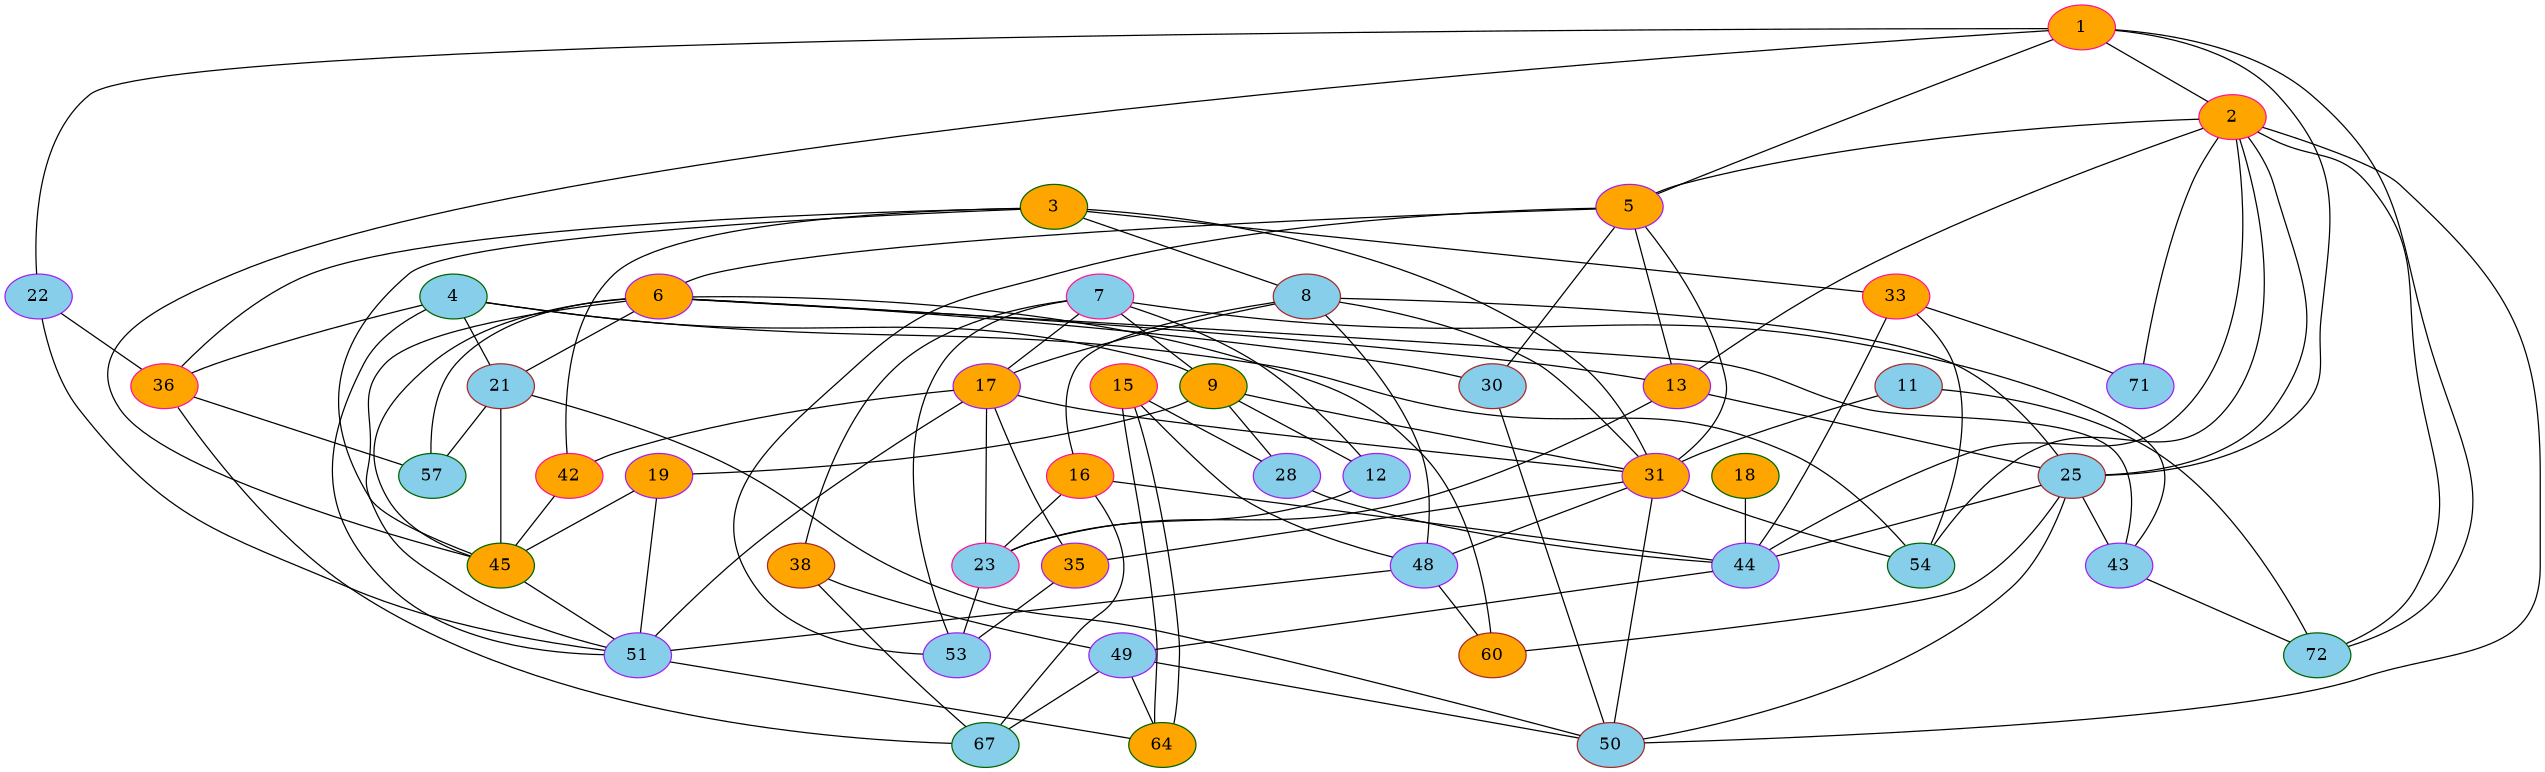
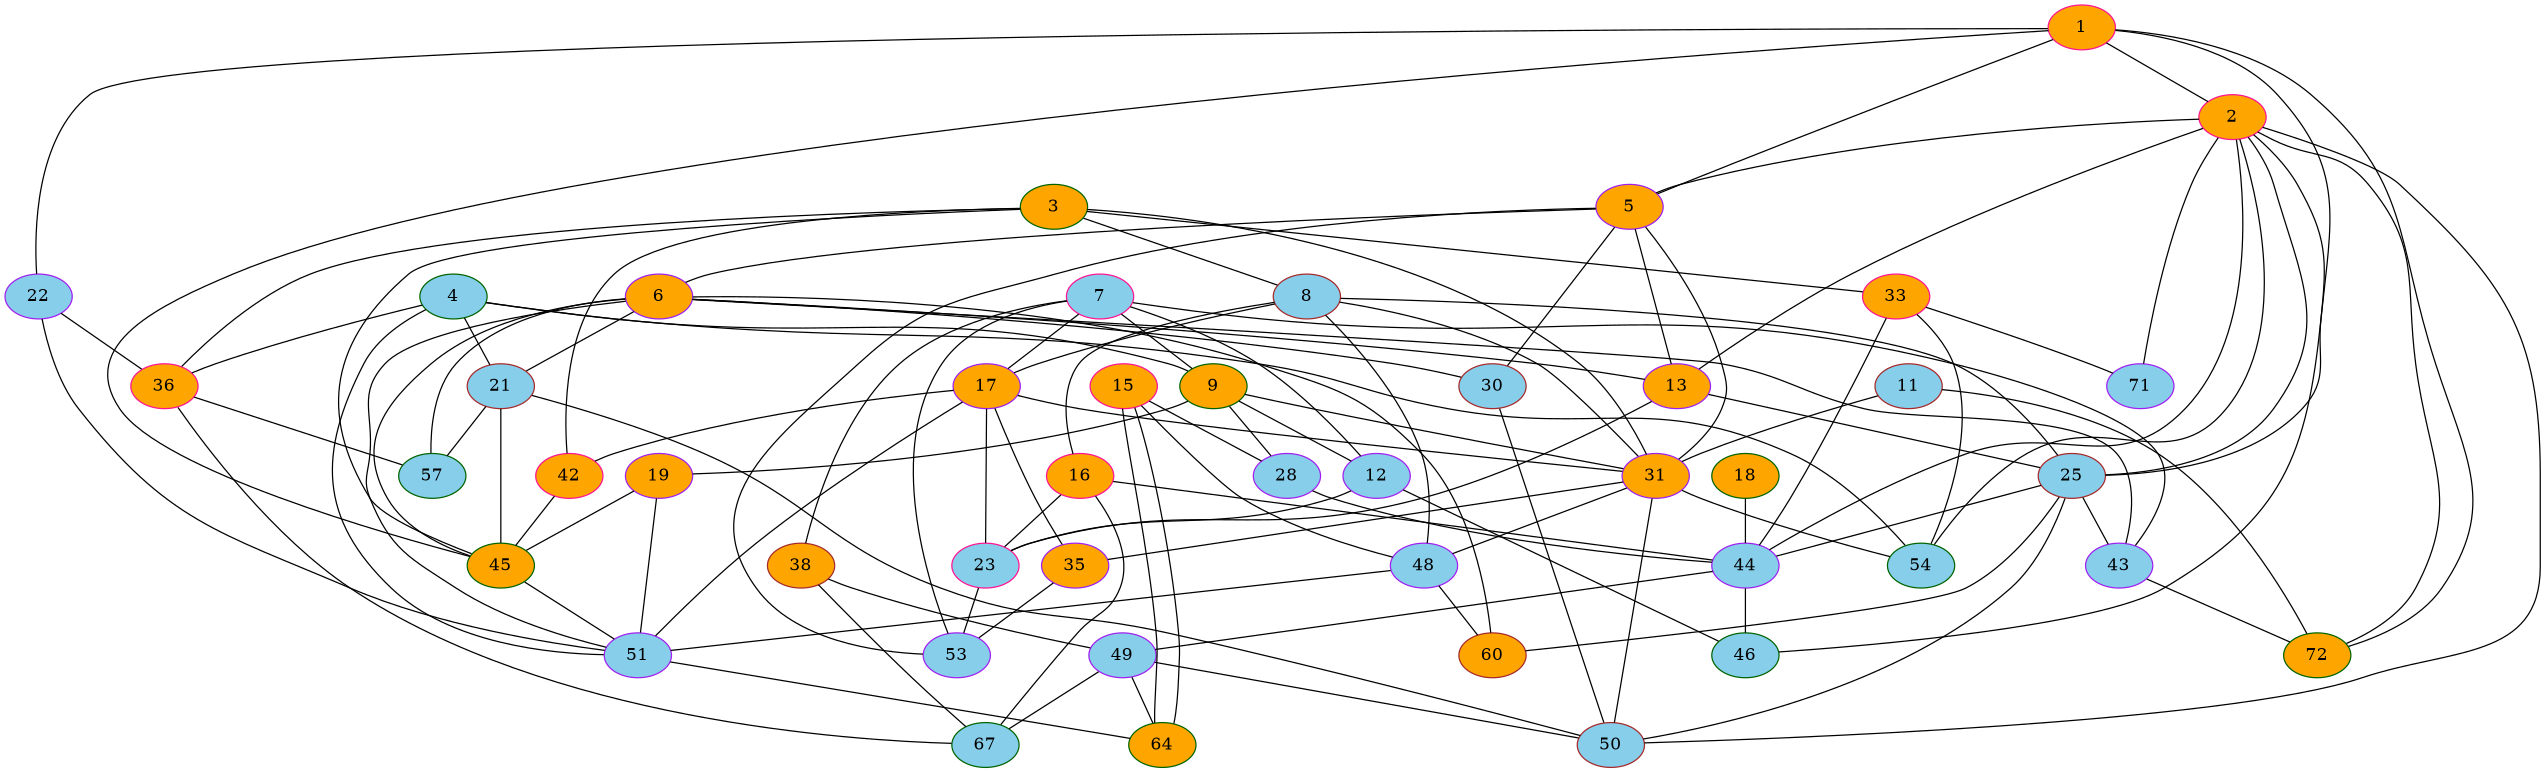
none -> (1745, 655)
(2317, 655) -> (2317, 655)
